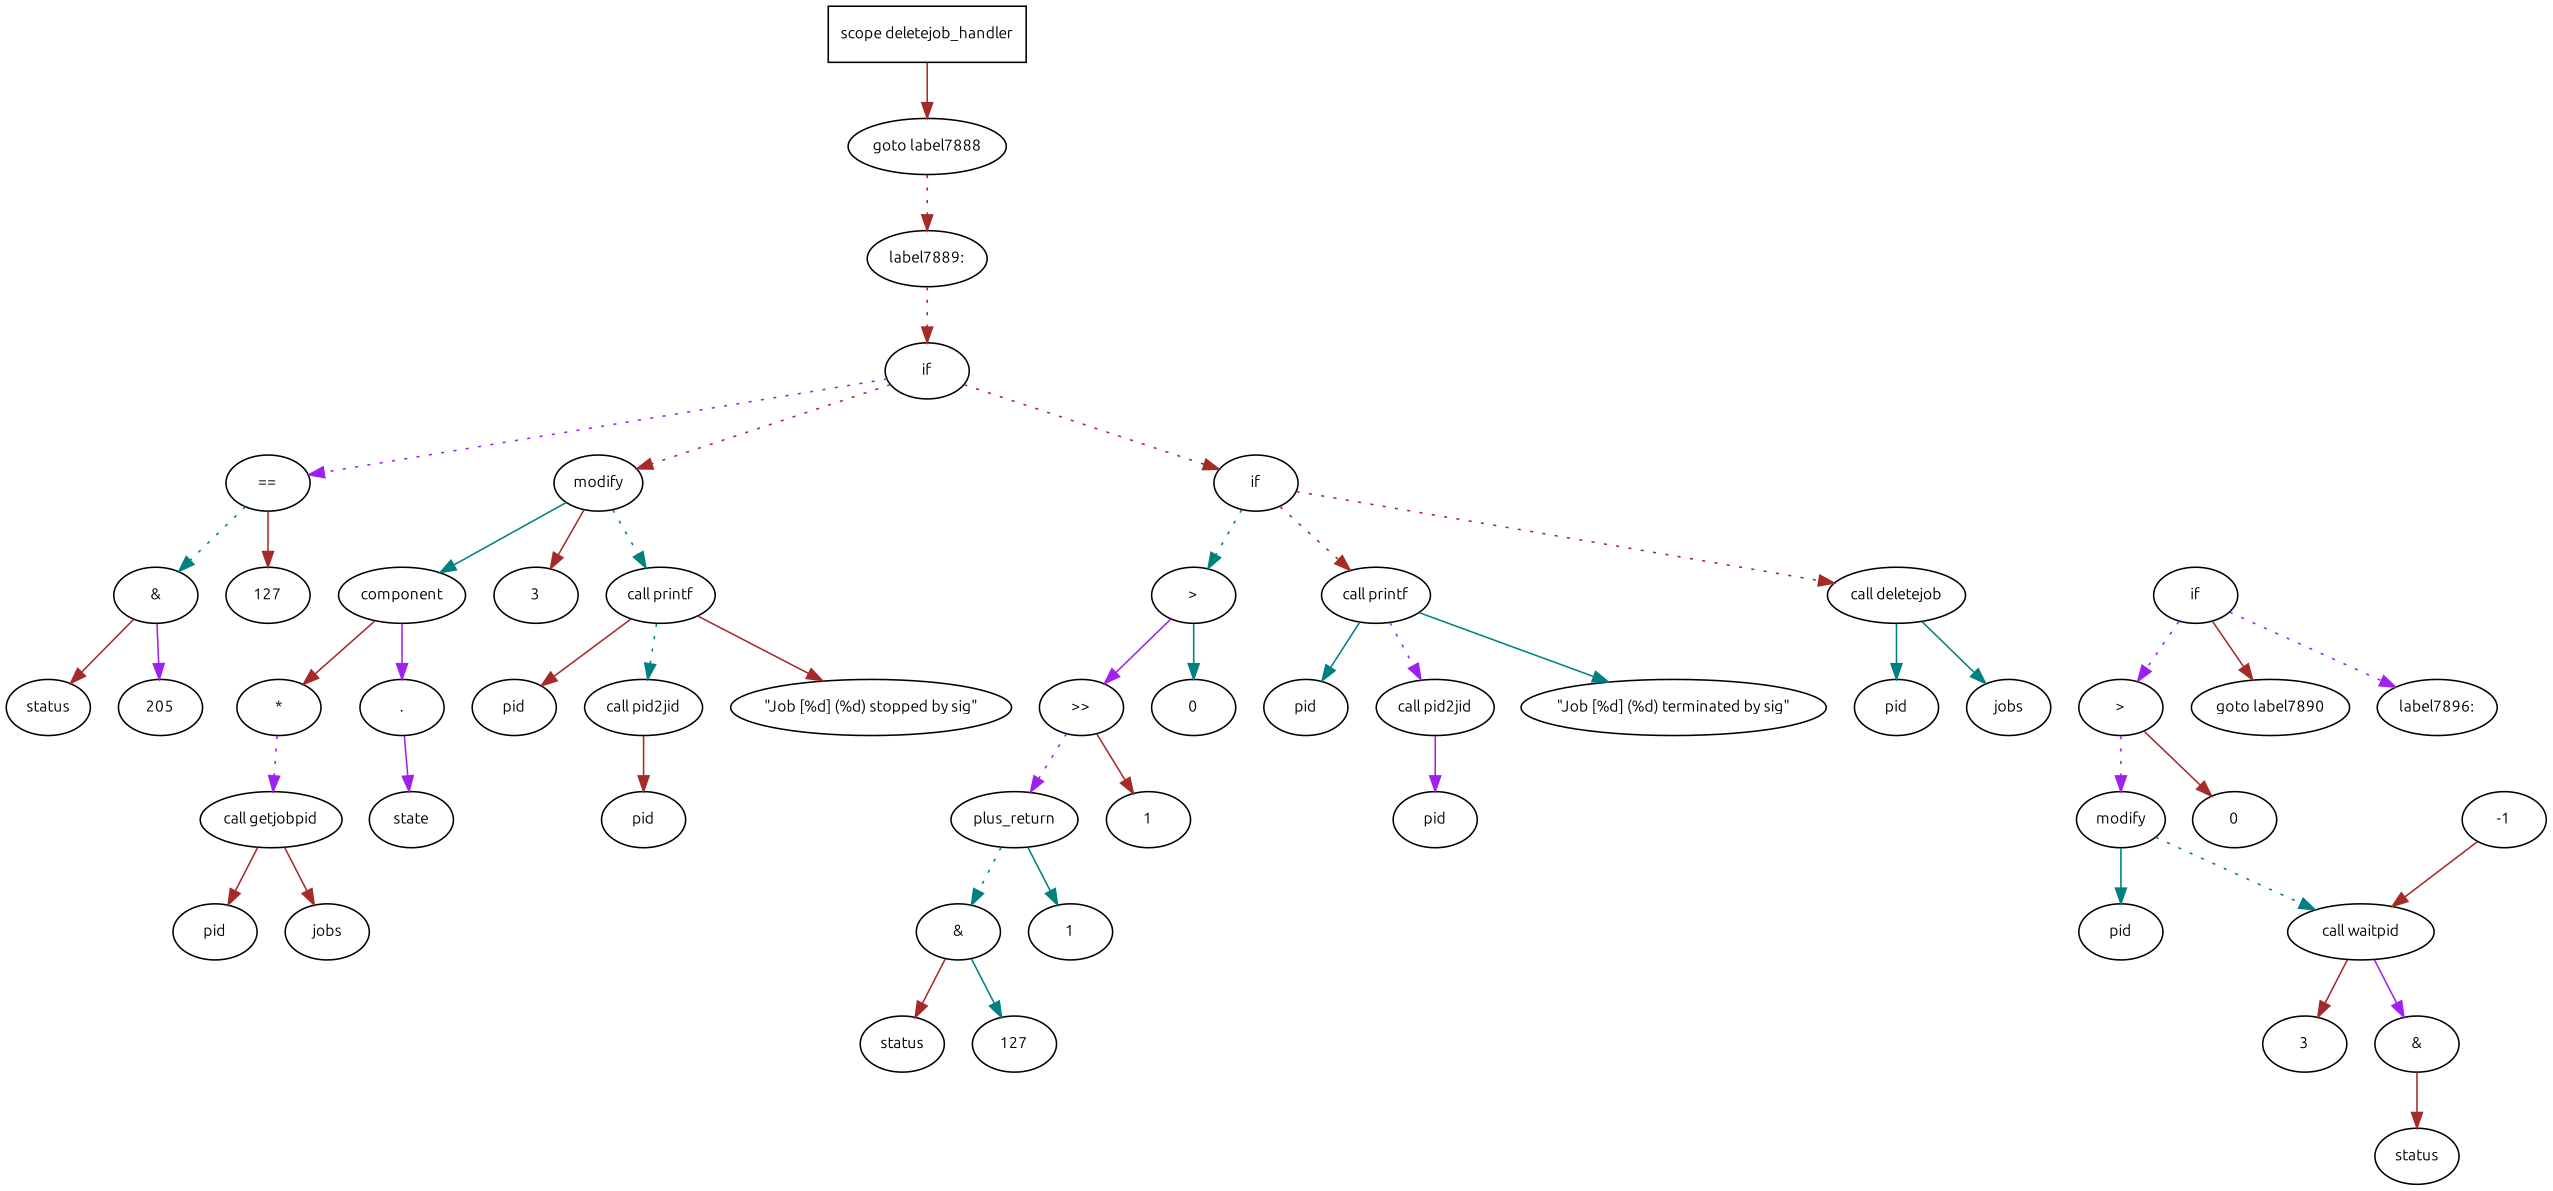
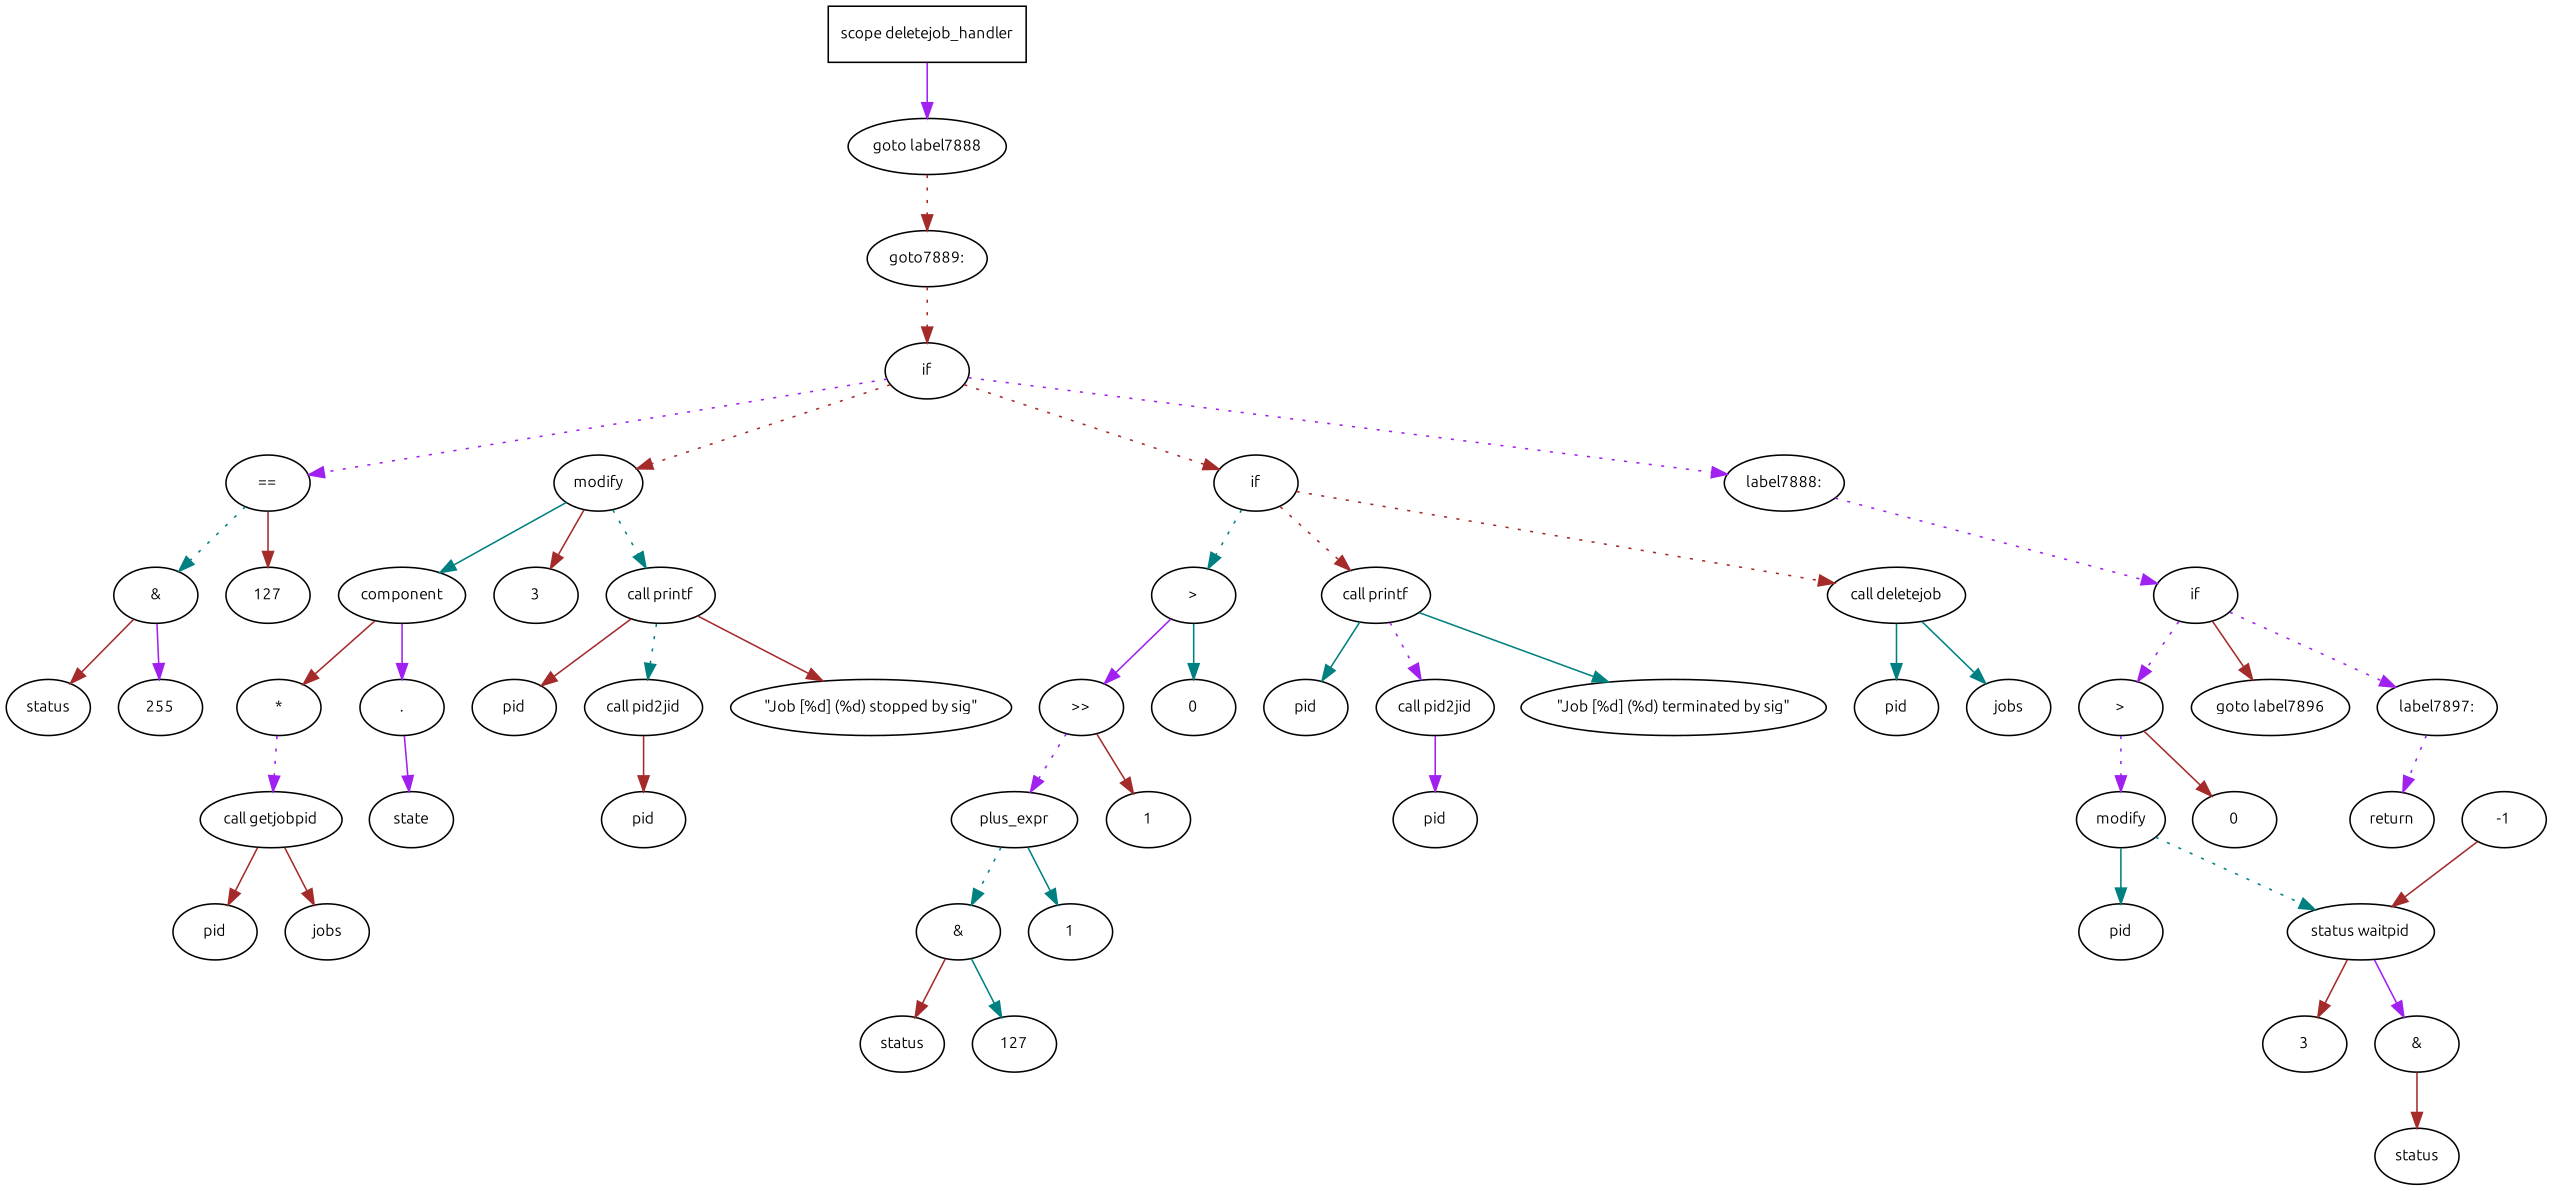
(927, 83) -> (927, 83)
(927, 259) -> (927, 259)
none -> (1784, 483)
(161, 707) -> (161, 707)
(2270, 707) -> (2270, 707)
(2437, 707) -> (2437, 707)
(1014, 820) -> (1014, 820)
none -> (2392, 820)
(2361, 932) -> (2361, 932)
